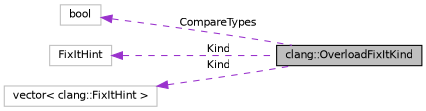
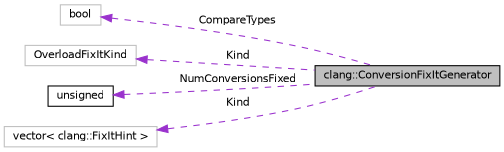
(81, 56) -> (81, 56)
(349, 56) -> (407, 76)
none -> (81, 96)
